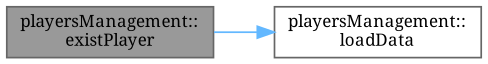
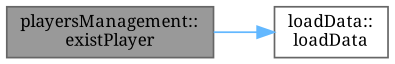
(378, 32) -> (331, 32)
